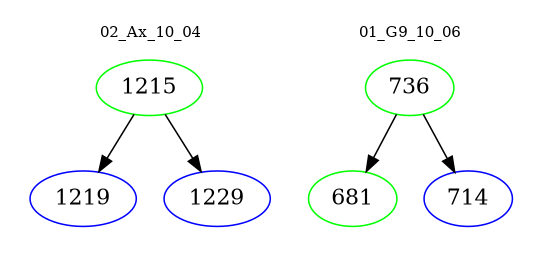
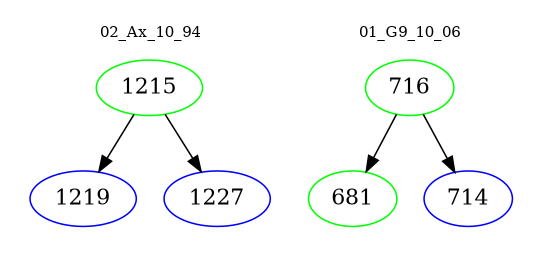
(151, 33) -> (151, 33)
(410, 88) -> (410, 88)
(217, 199) -> (217, 199)
